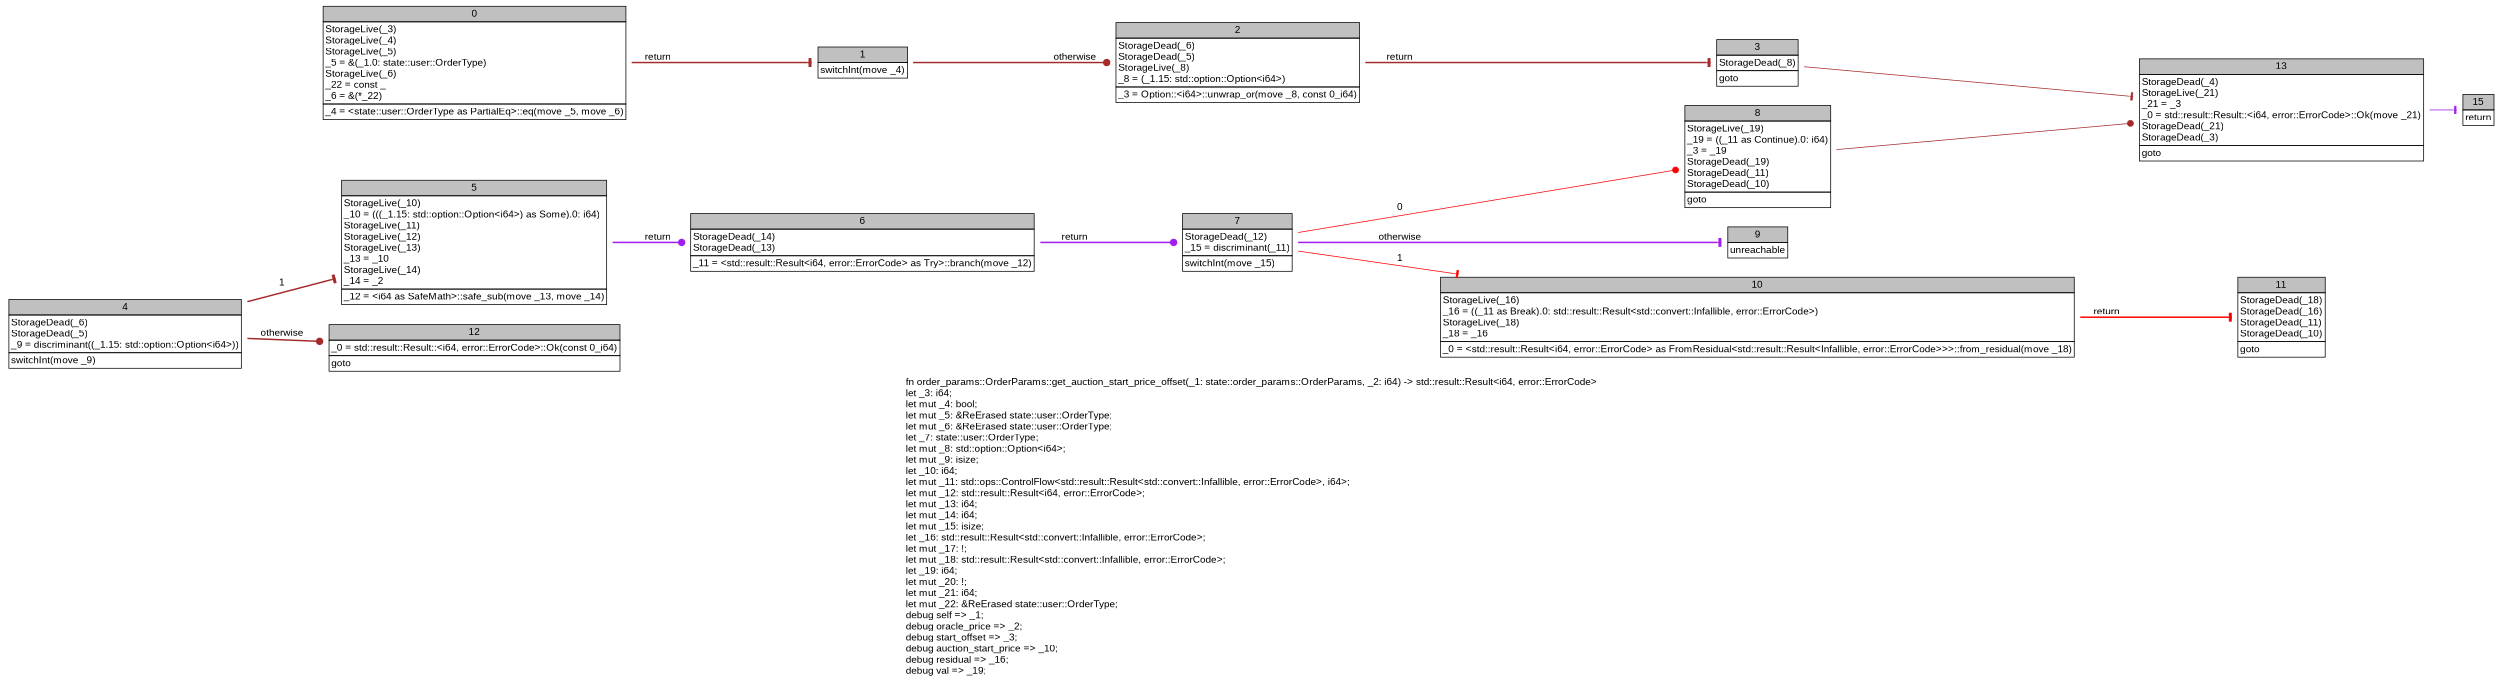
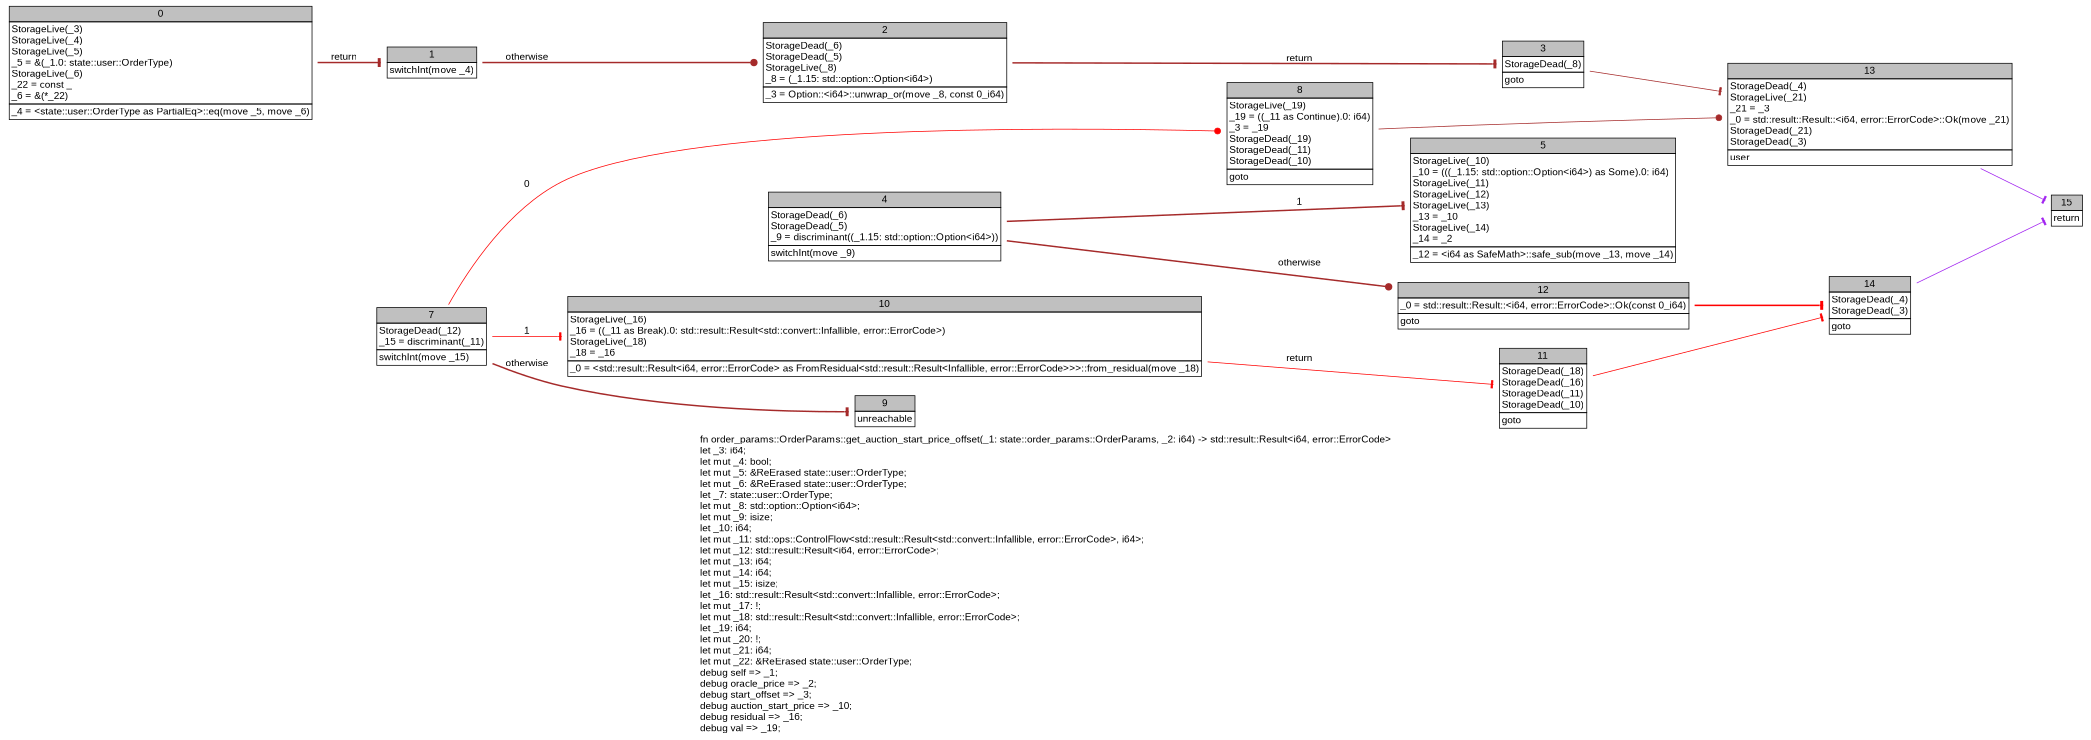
(2152, 153) -> (1740, 157)
(862, 242) -> none
(1508, 242) -> (666, 403)
none -> (1870, 305)
(2154, 317) -> (1349, 373)
